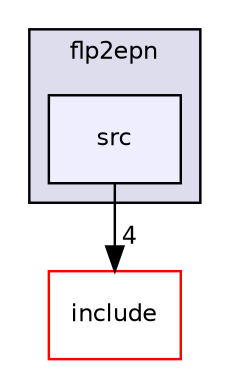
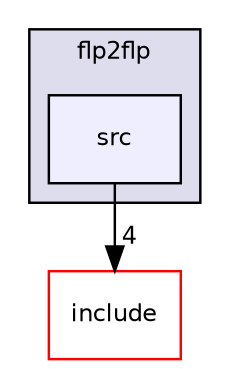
(115, 53) -> (115, 53)
